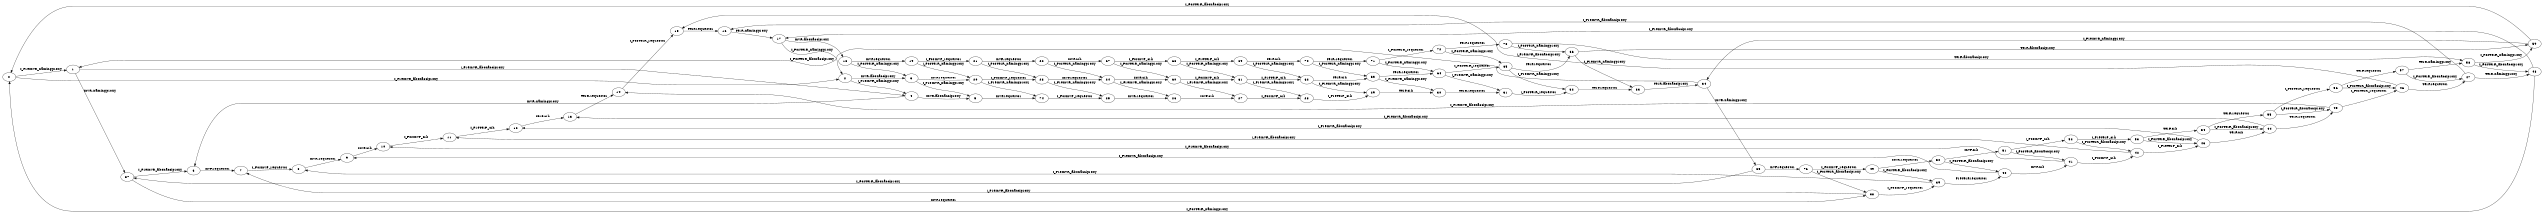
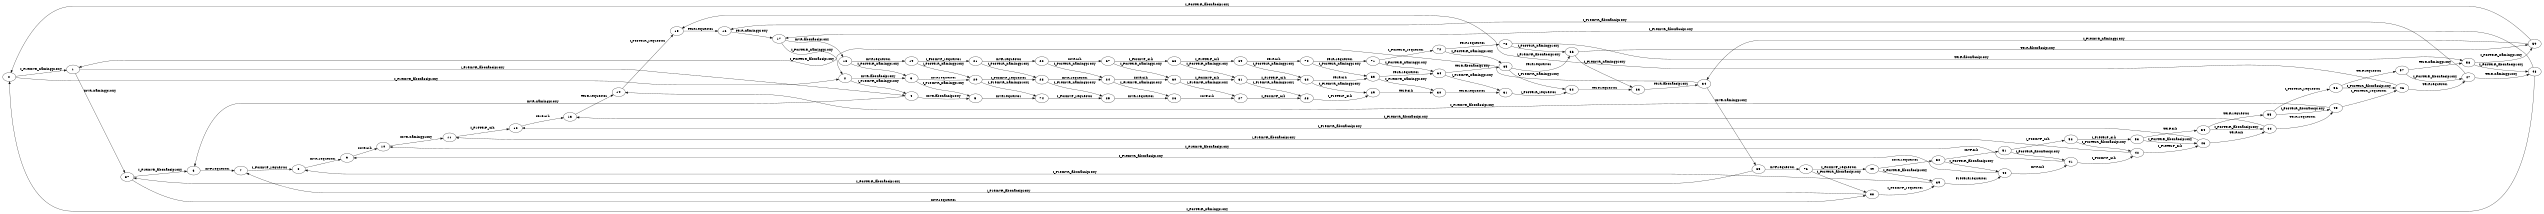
(1472, 66) -> (1472, 66)
(1075, 78) -> (1075, 78)
(416, 137) -> (416, 137)
